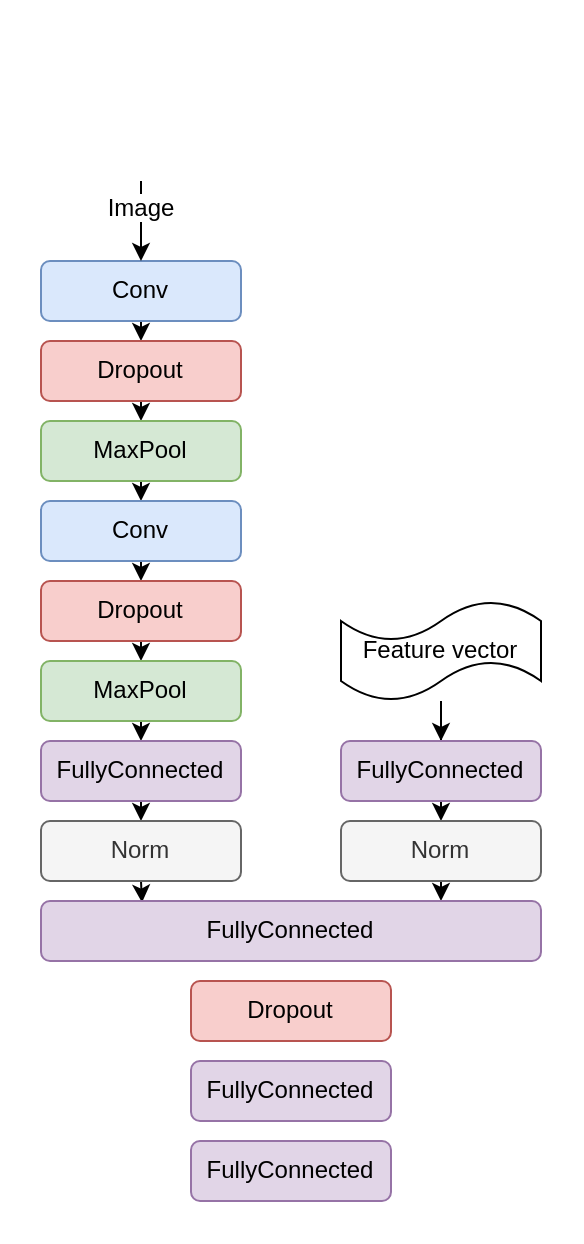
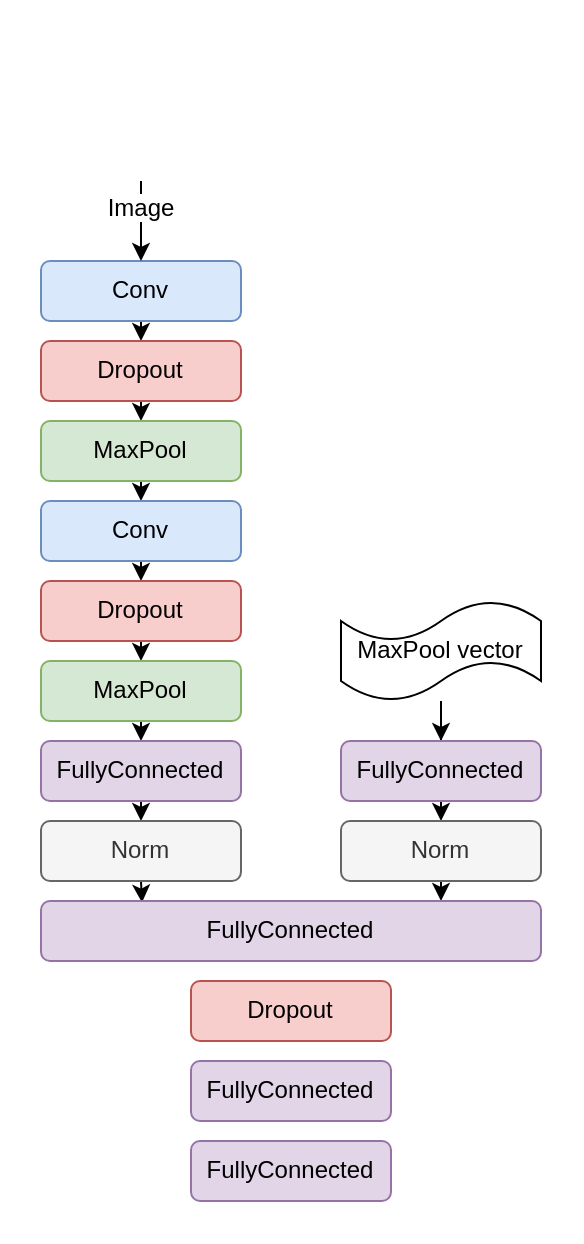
(441, 651) -> (441, 651)
